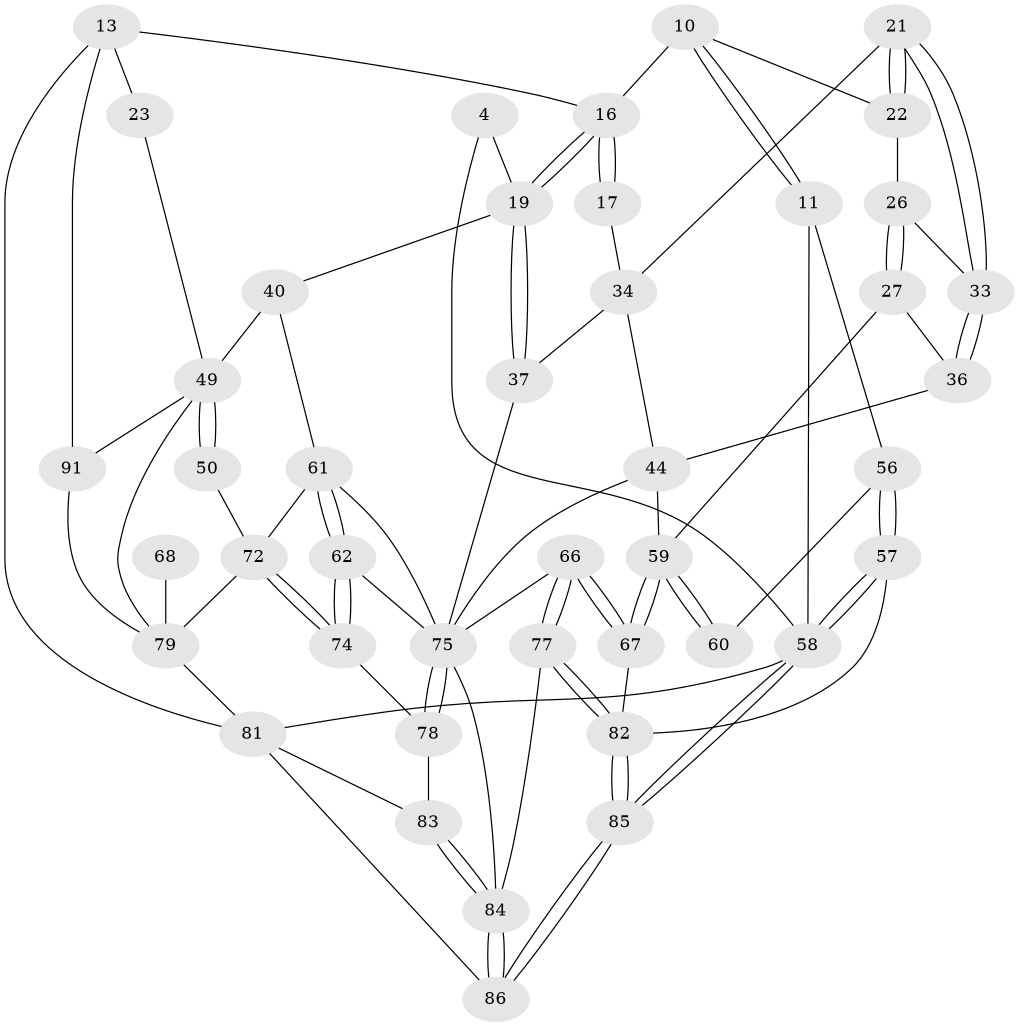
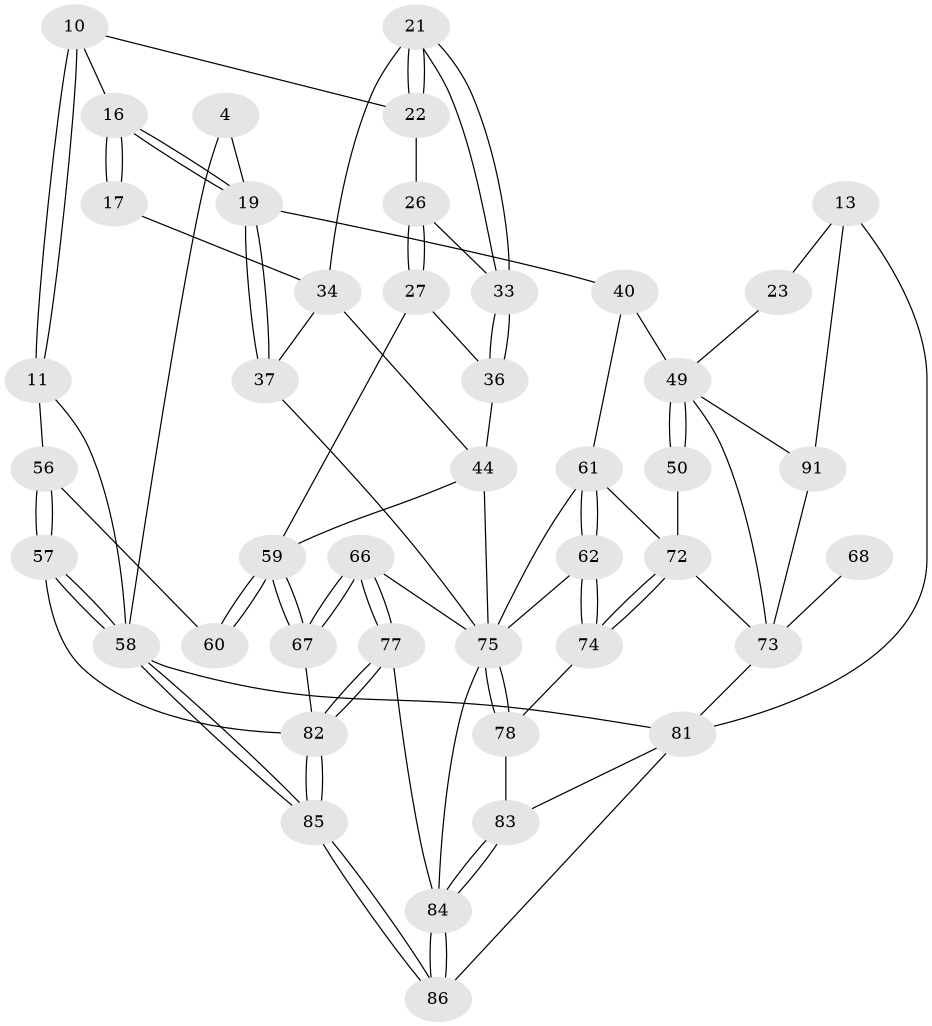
(359, 62) -> none
(166, 646) -> (769, 646)
